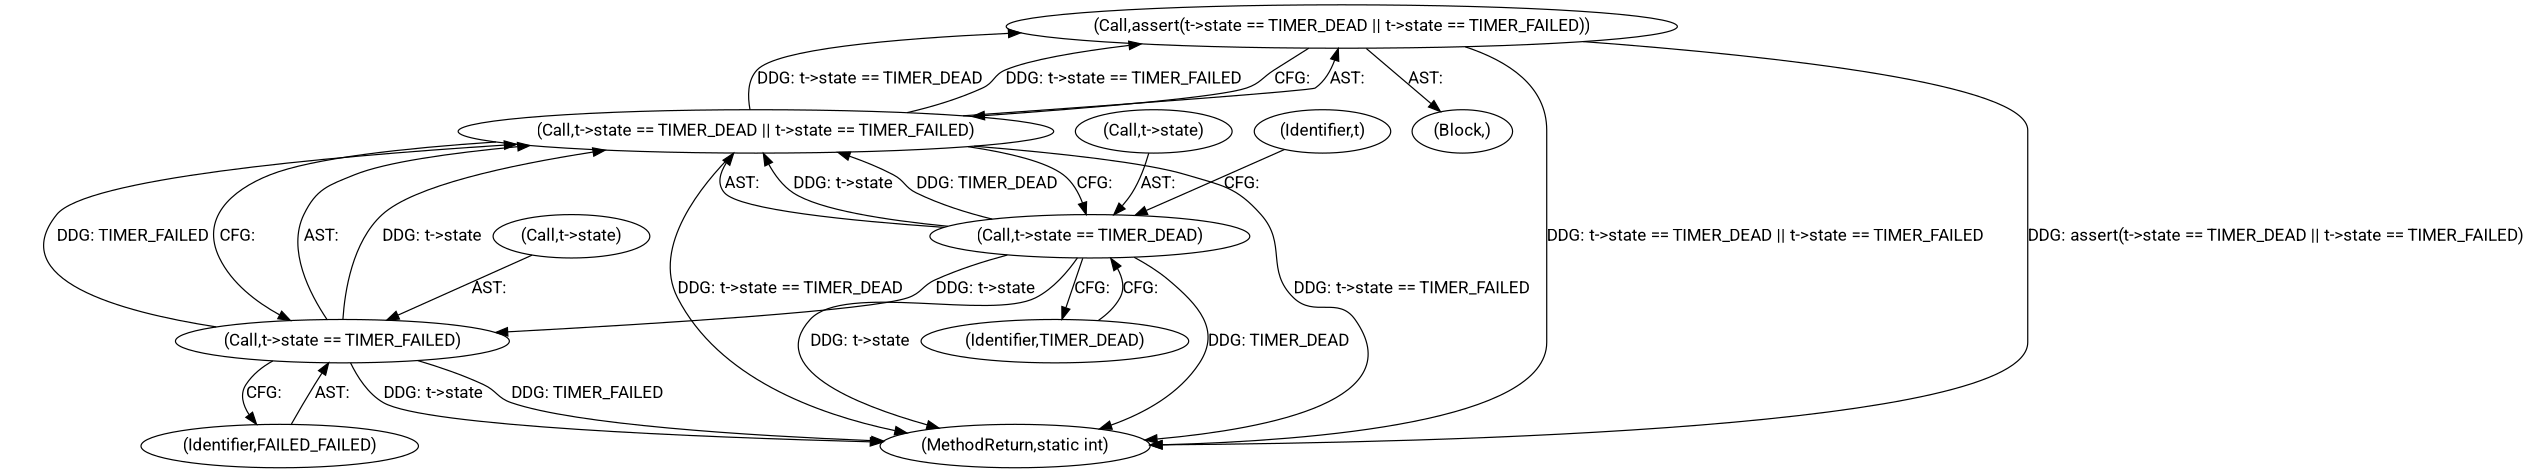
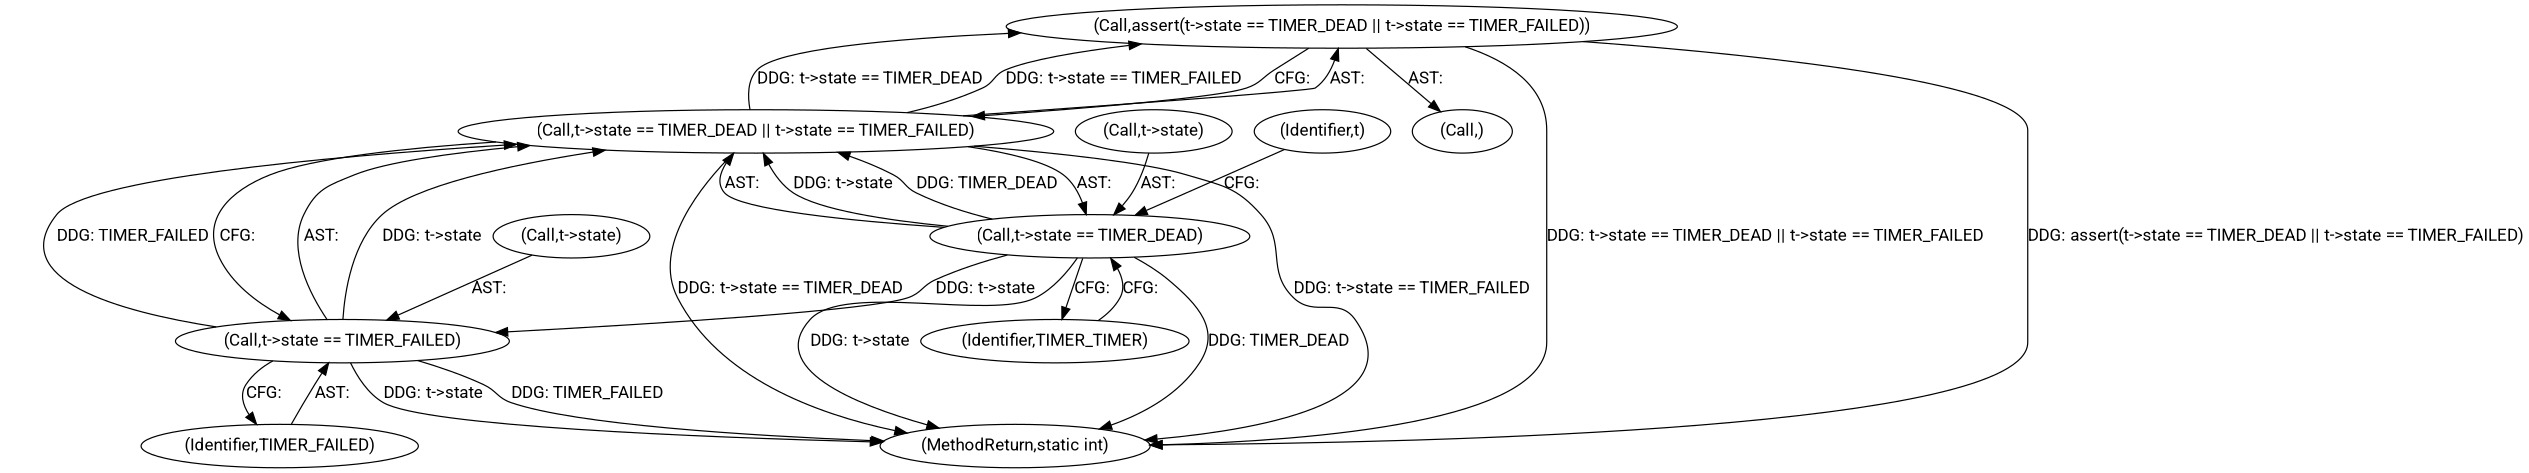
(1462, 131) -> (1462, 131)
(1097, 184) -> (1097, 184)
(1055, 341) -> (1055, 341)
(280, 446) -> (280, 446)
